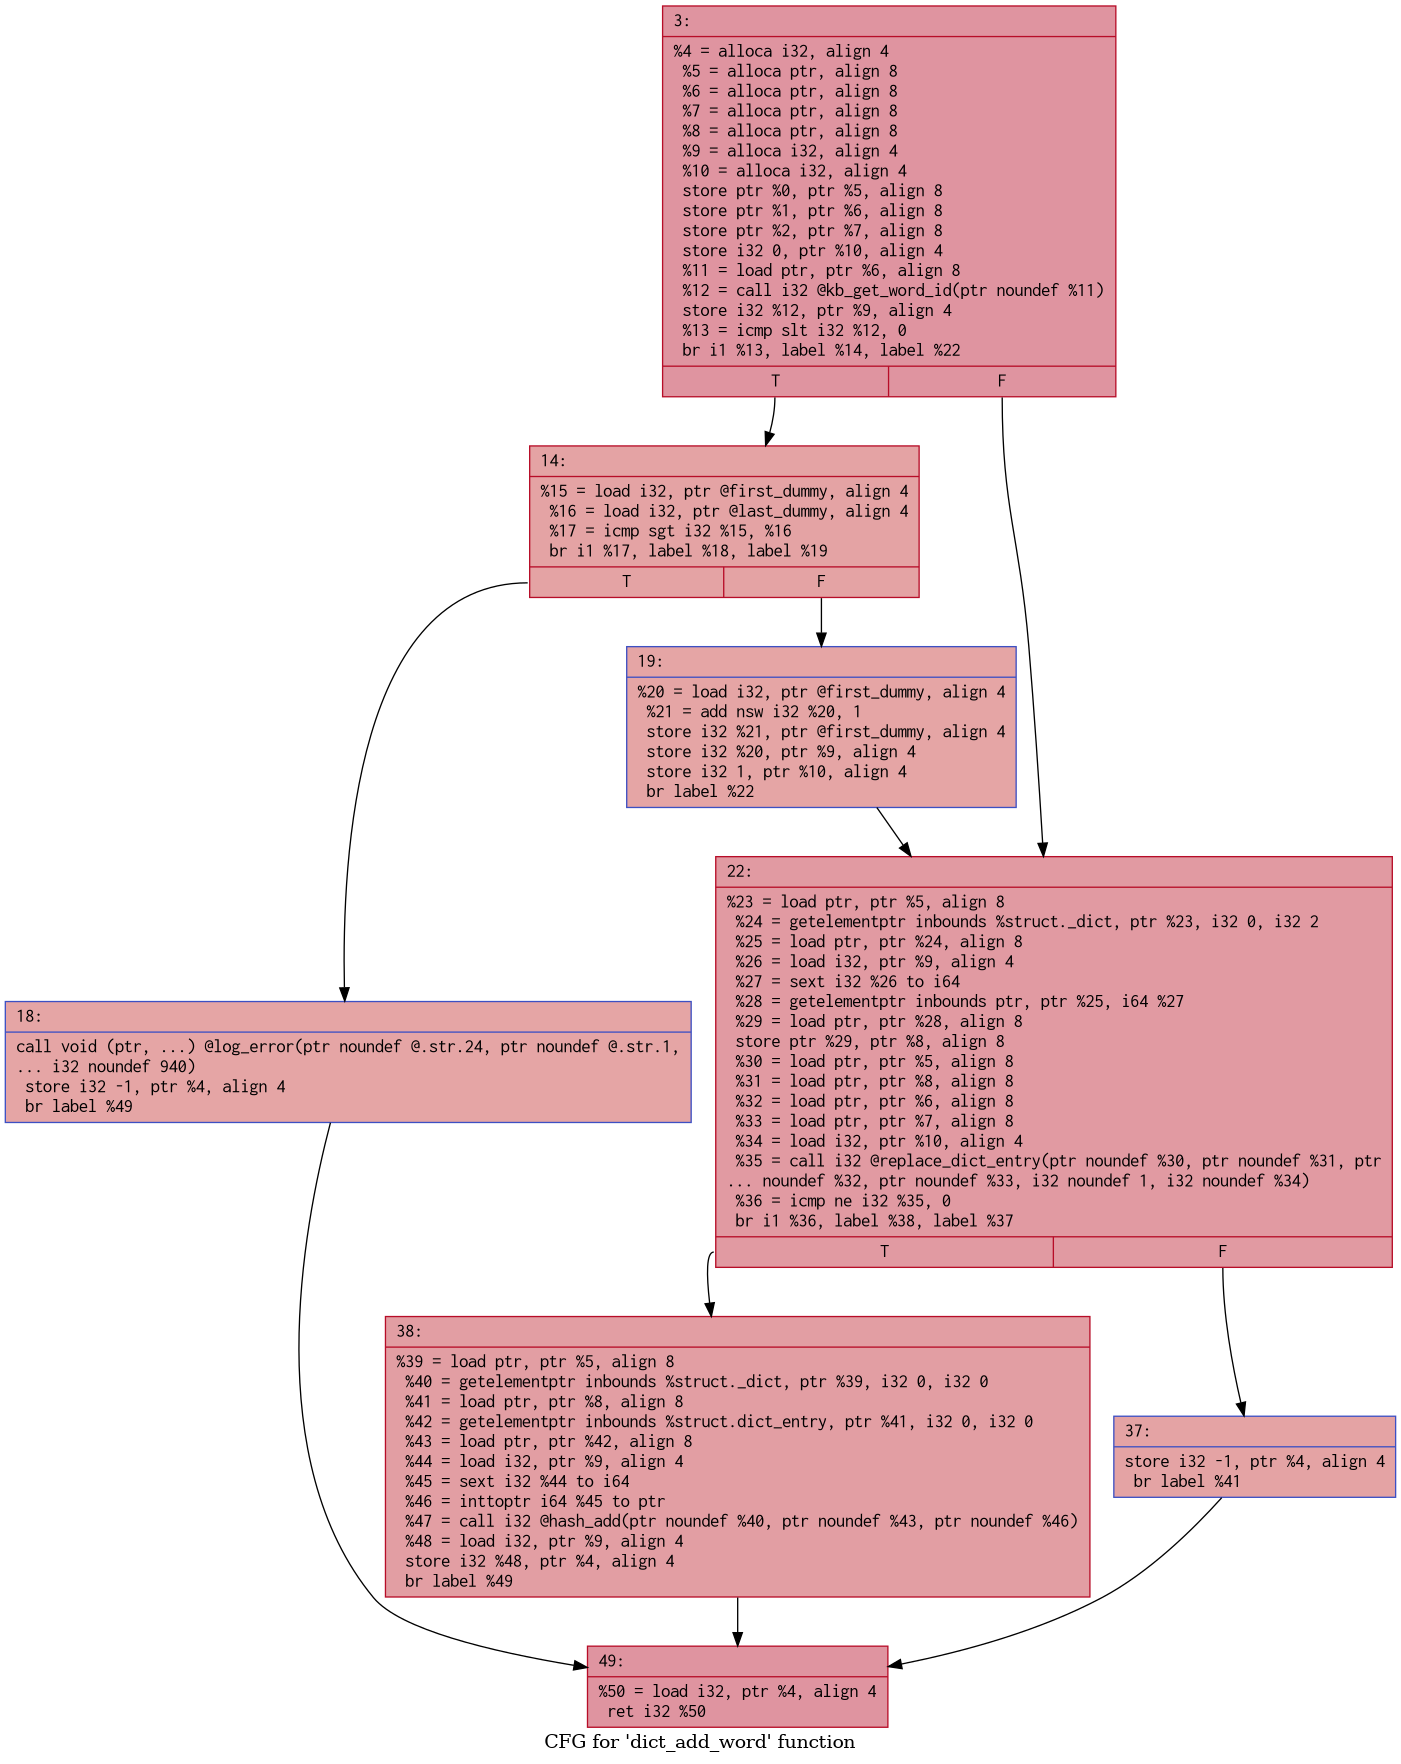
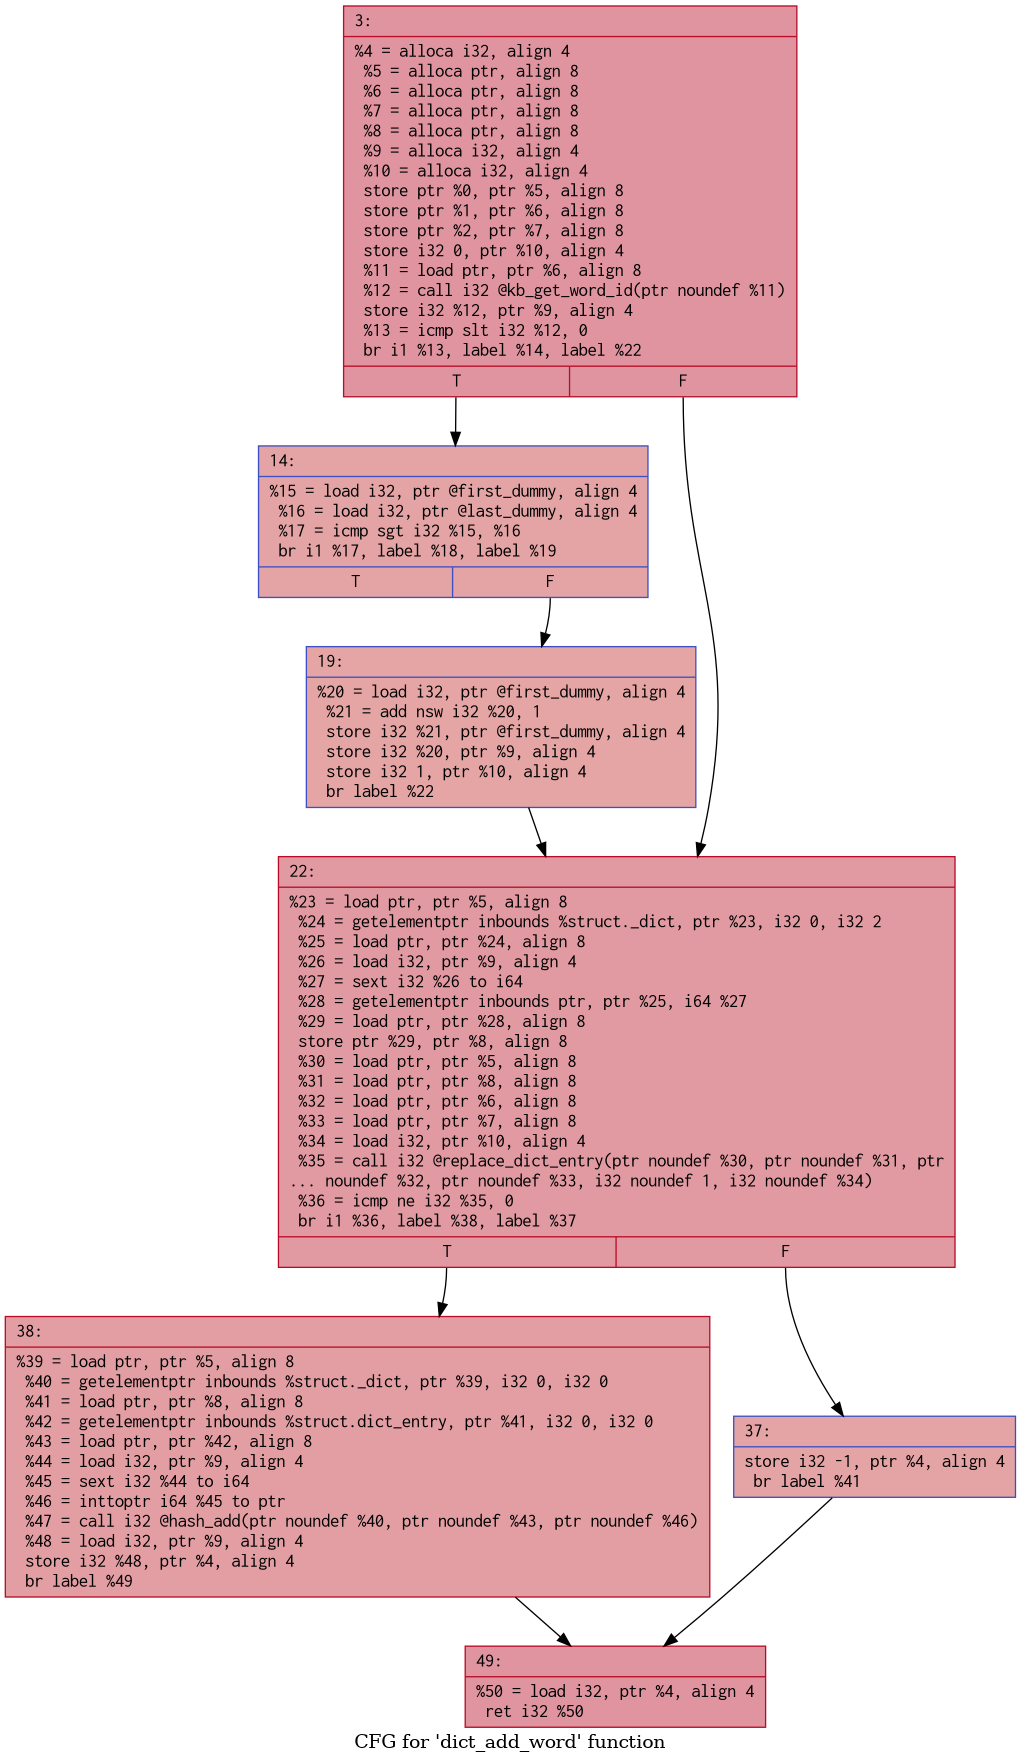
(724, 522) -> (453, 522)
(348, 1062) -> none
